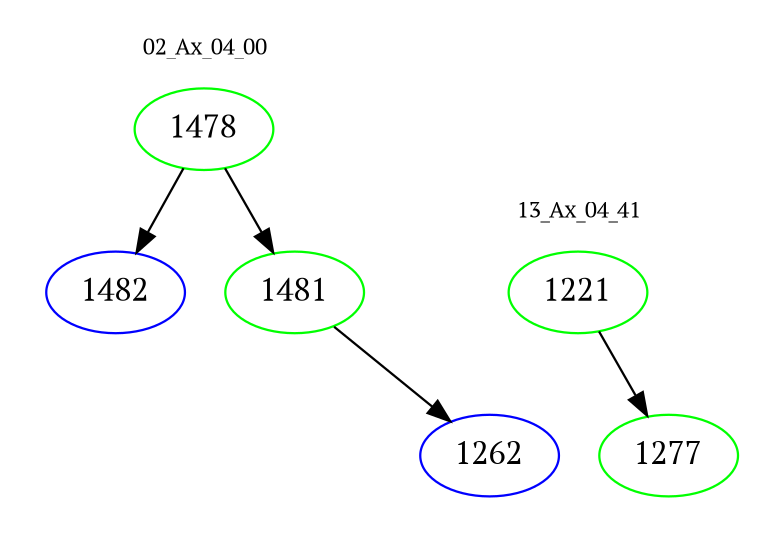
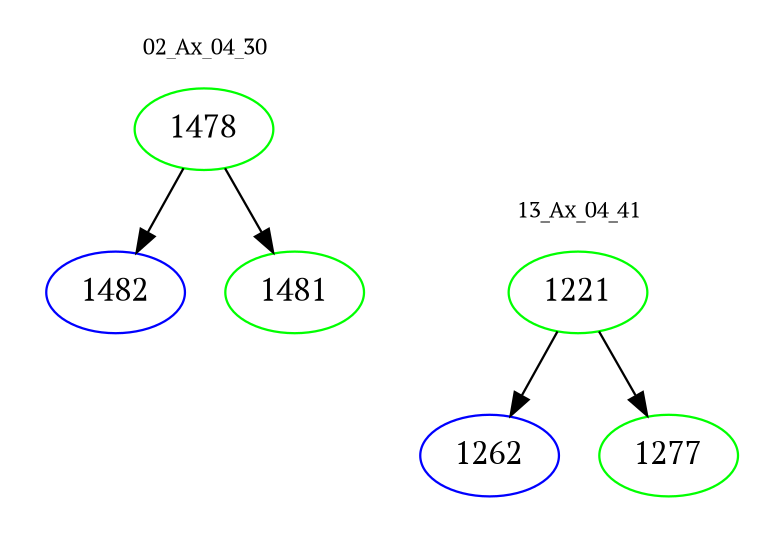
(205, 49) -> (205, 49)
(383, 367) -> (540, 363)
